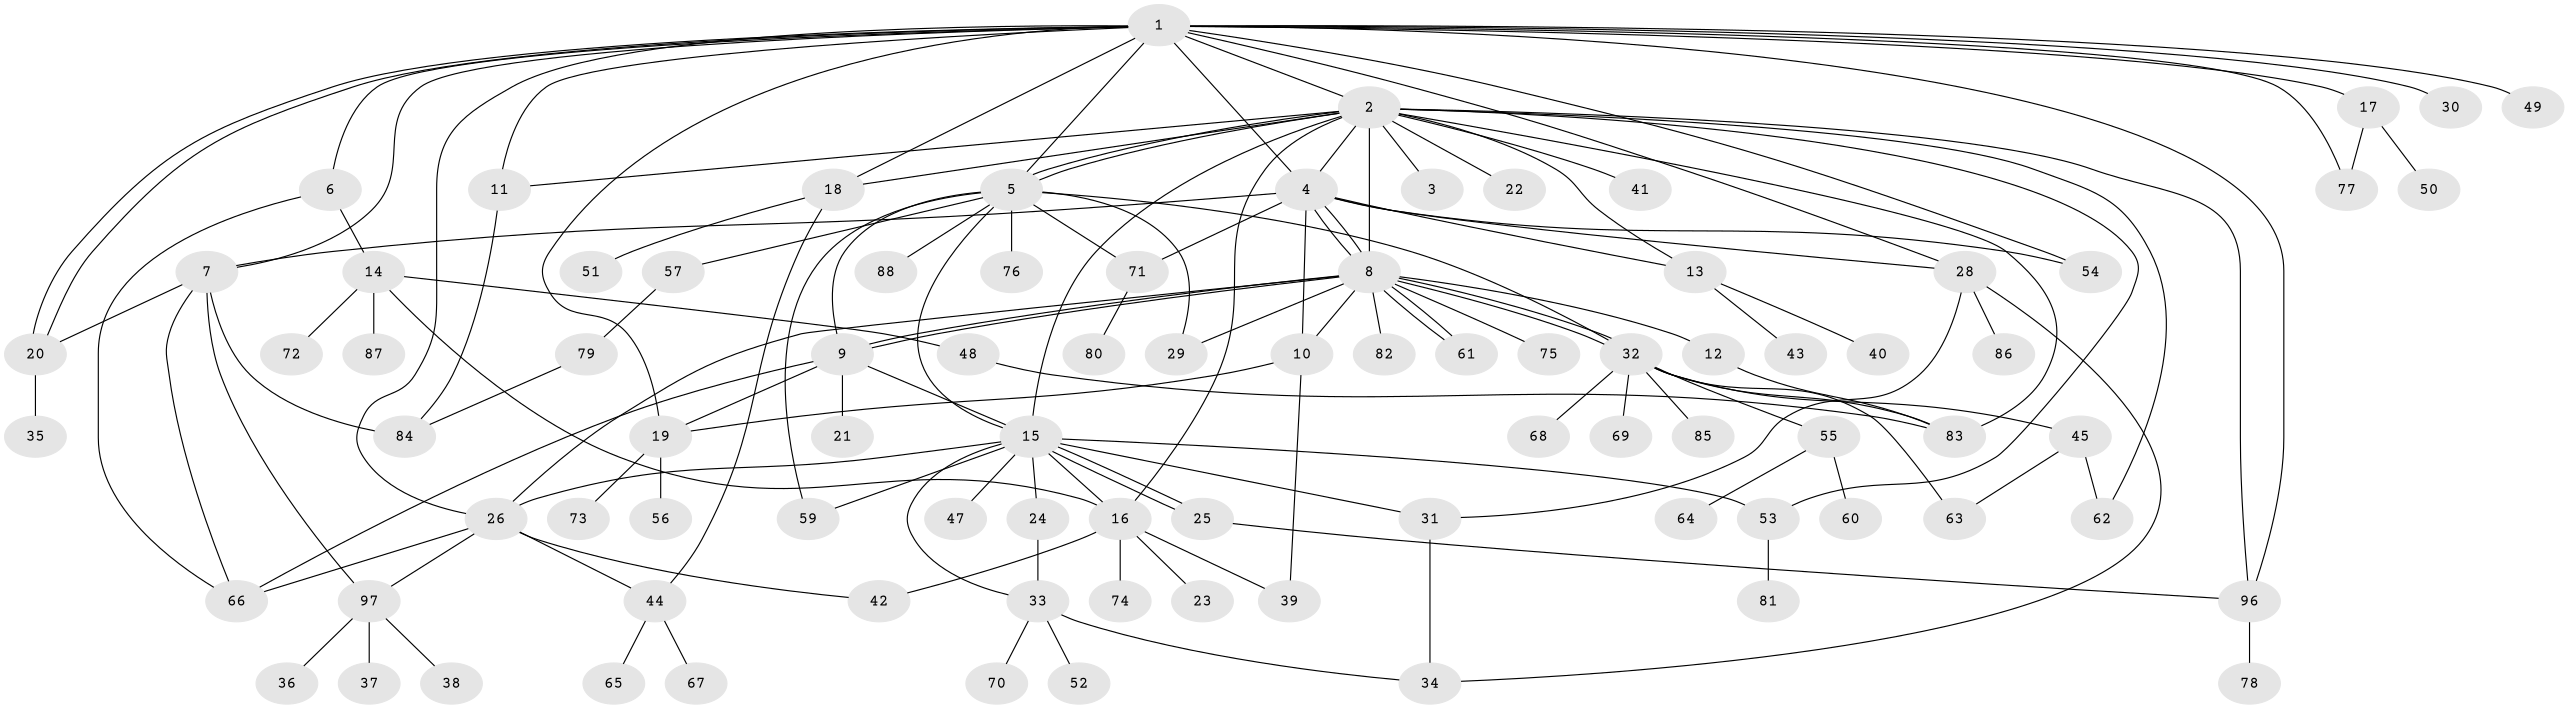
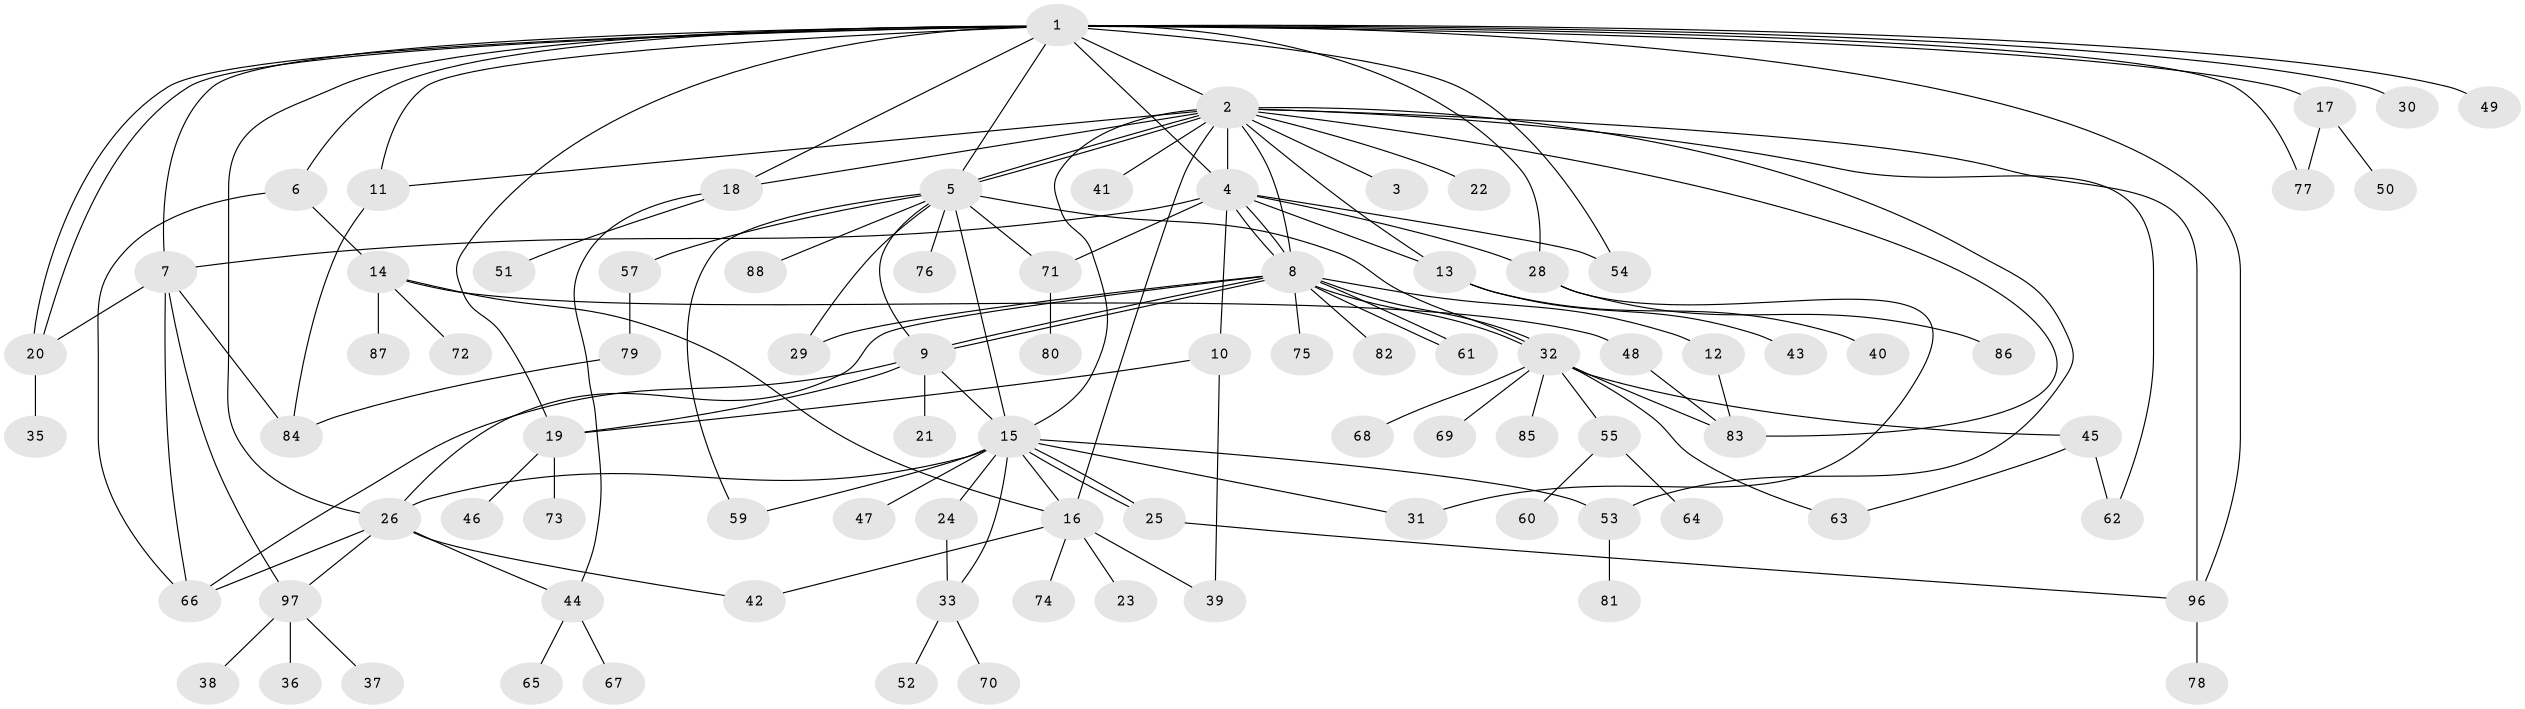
(1336, 313) -> none
(661, 519) -> (472, 519)
(1430, 684) -> none
